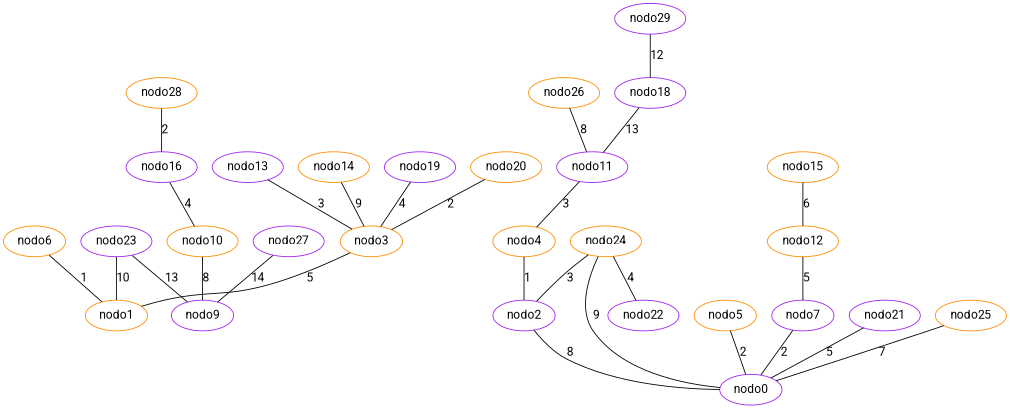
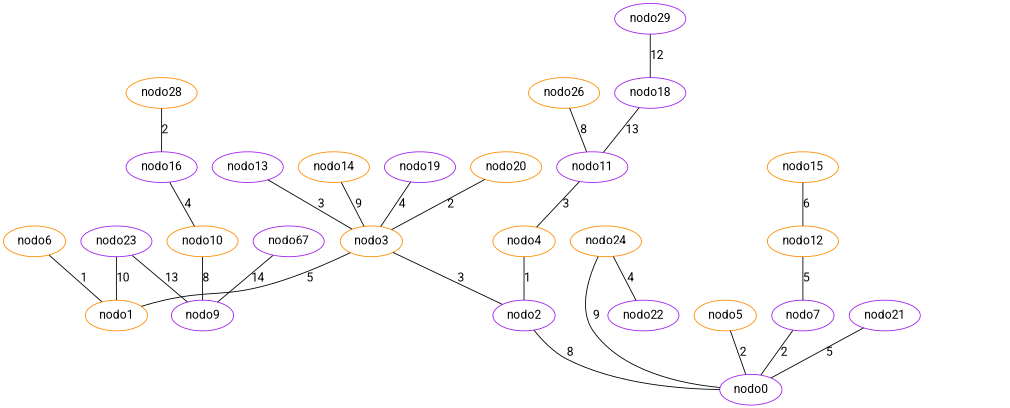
(289, 241) -> (289, 241)
(561, 277) -> (448, 278)
(971, 316) -> none
